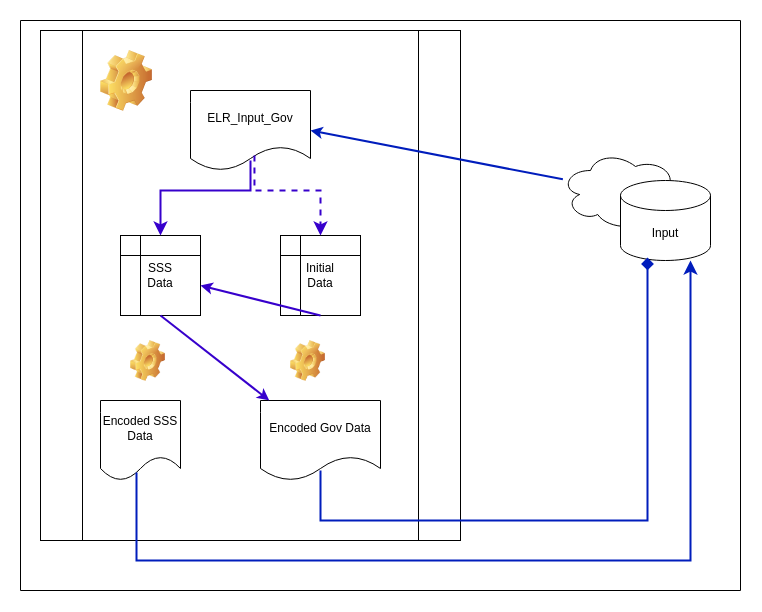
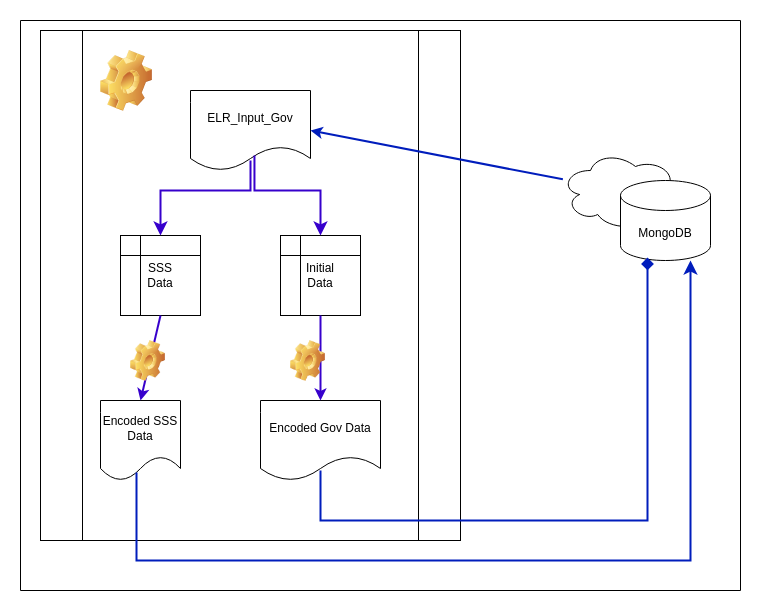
(287, 191) -> (287, 191)
(666, 234) -> (666, 234)
(265, 302) -> (321, 334)
(211, 355) -> (157, 329)
